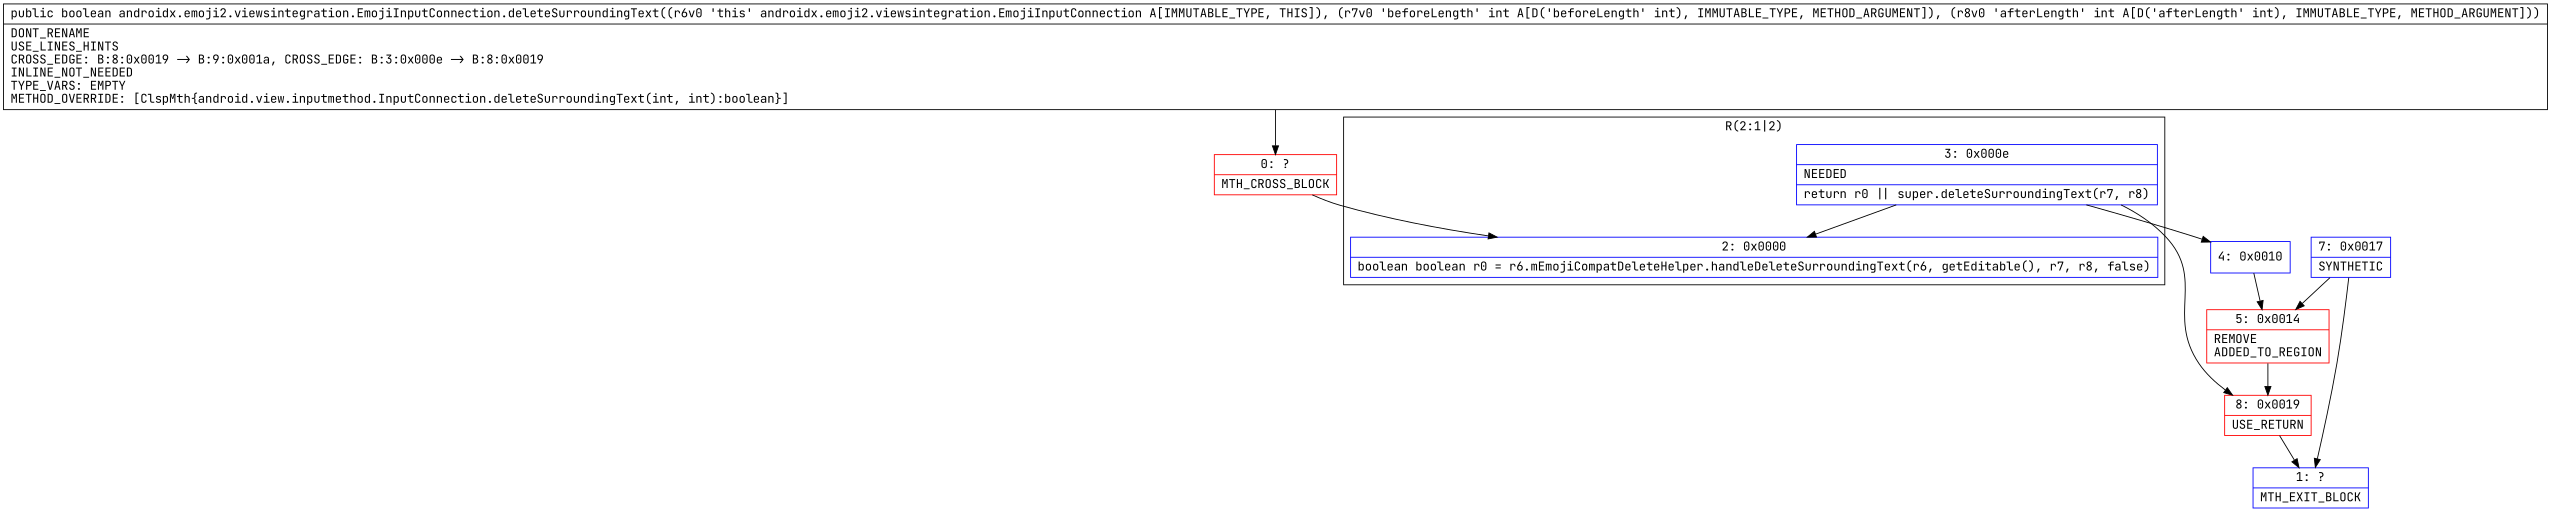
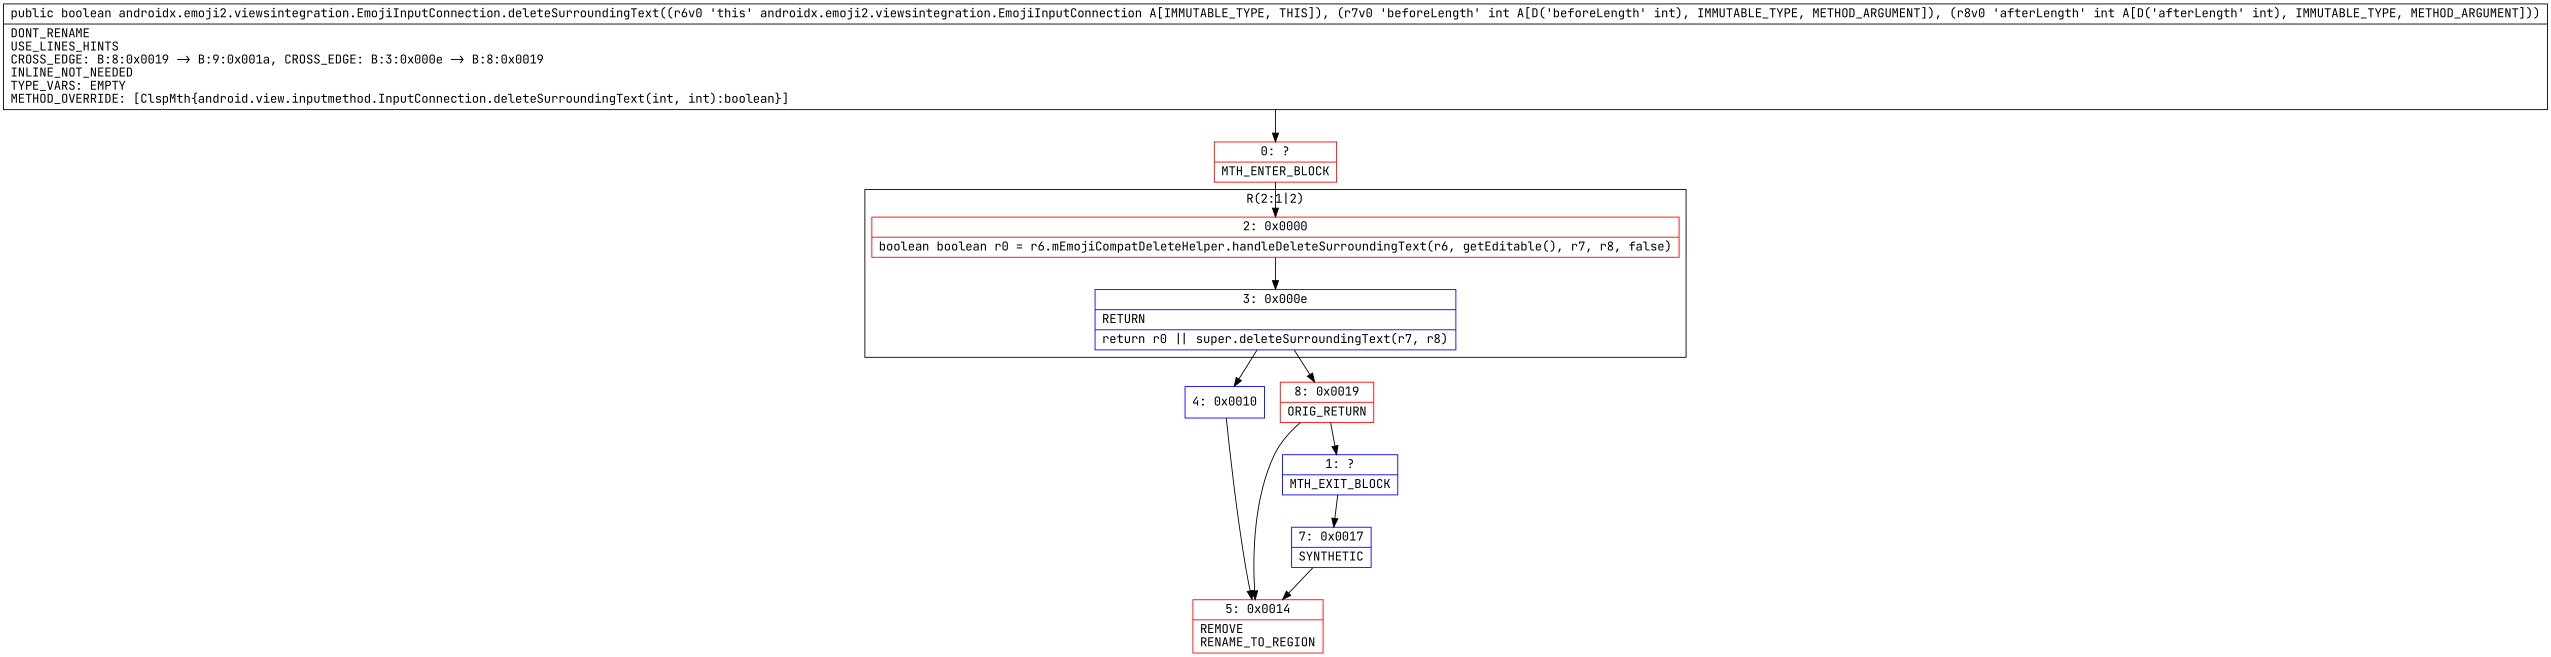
(1825, 174) -> (1124, 319)
(1275, 184) -> (1275, 172)
(1856, 220) -> (1275, 269)
(1754, 257) -> (1275, 237)
(2268, 353) -> (1258, 643)
(2336, 369) -> (1336, 507)
(2268, 375) -> (1260, 501)
(2268, 425) -> (1327, 412)
